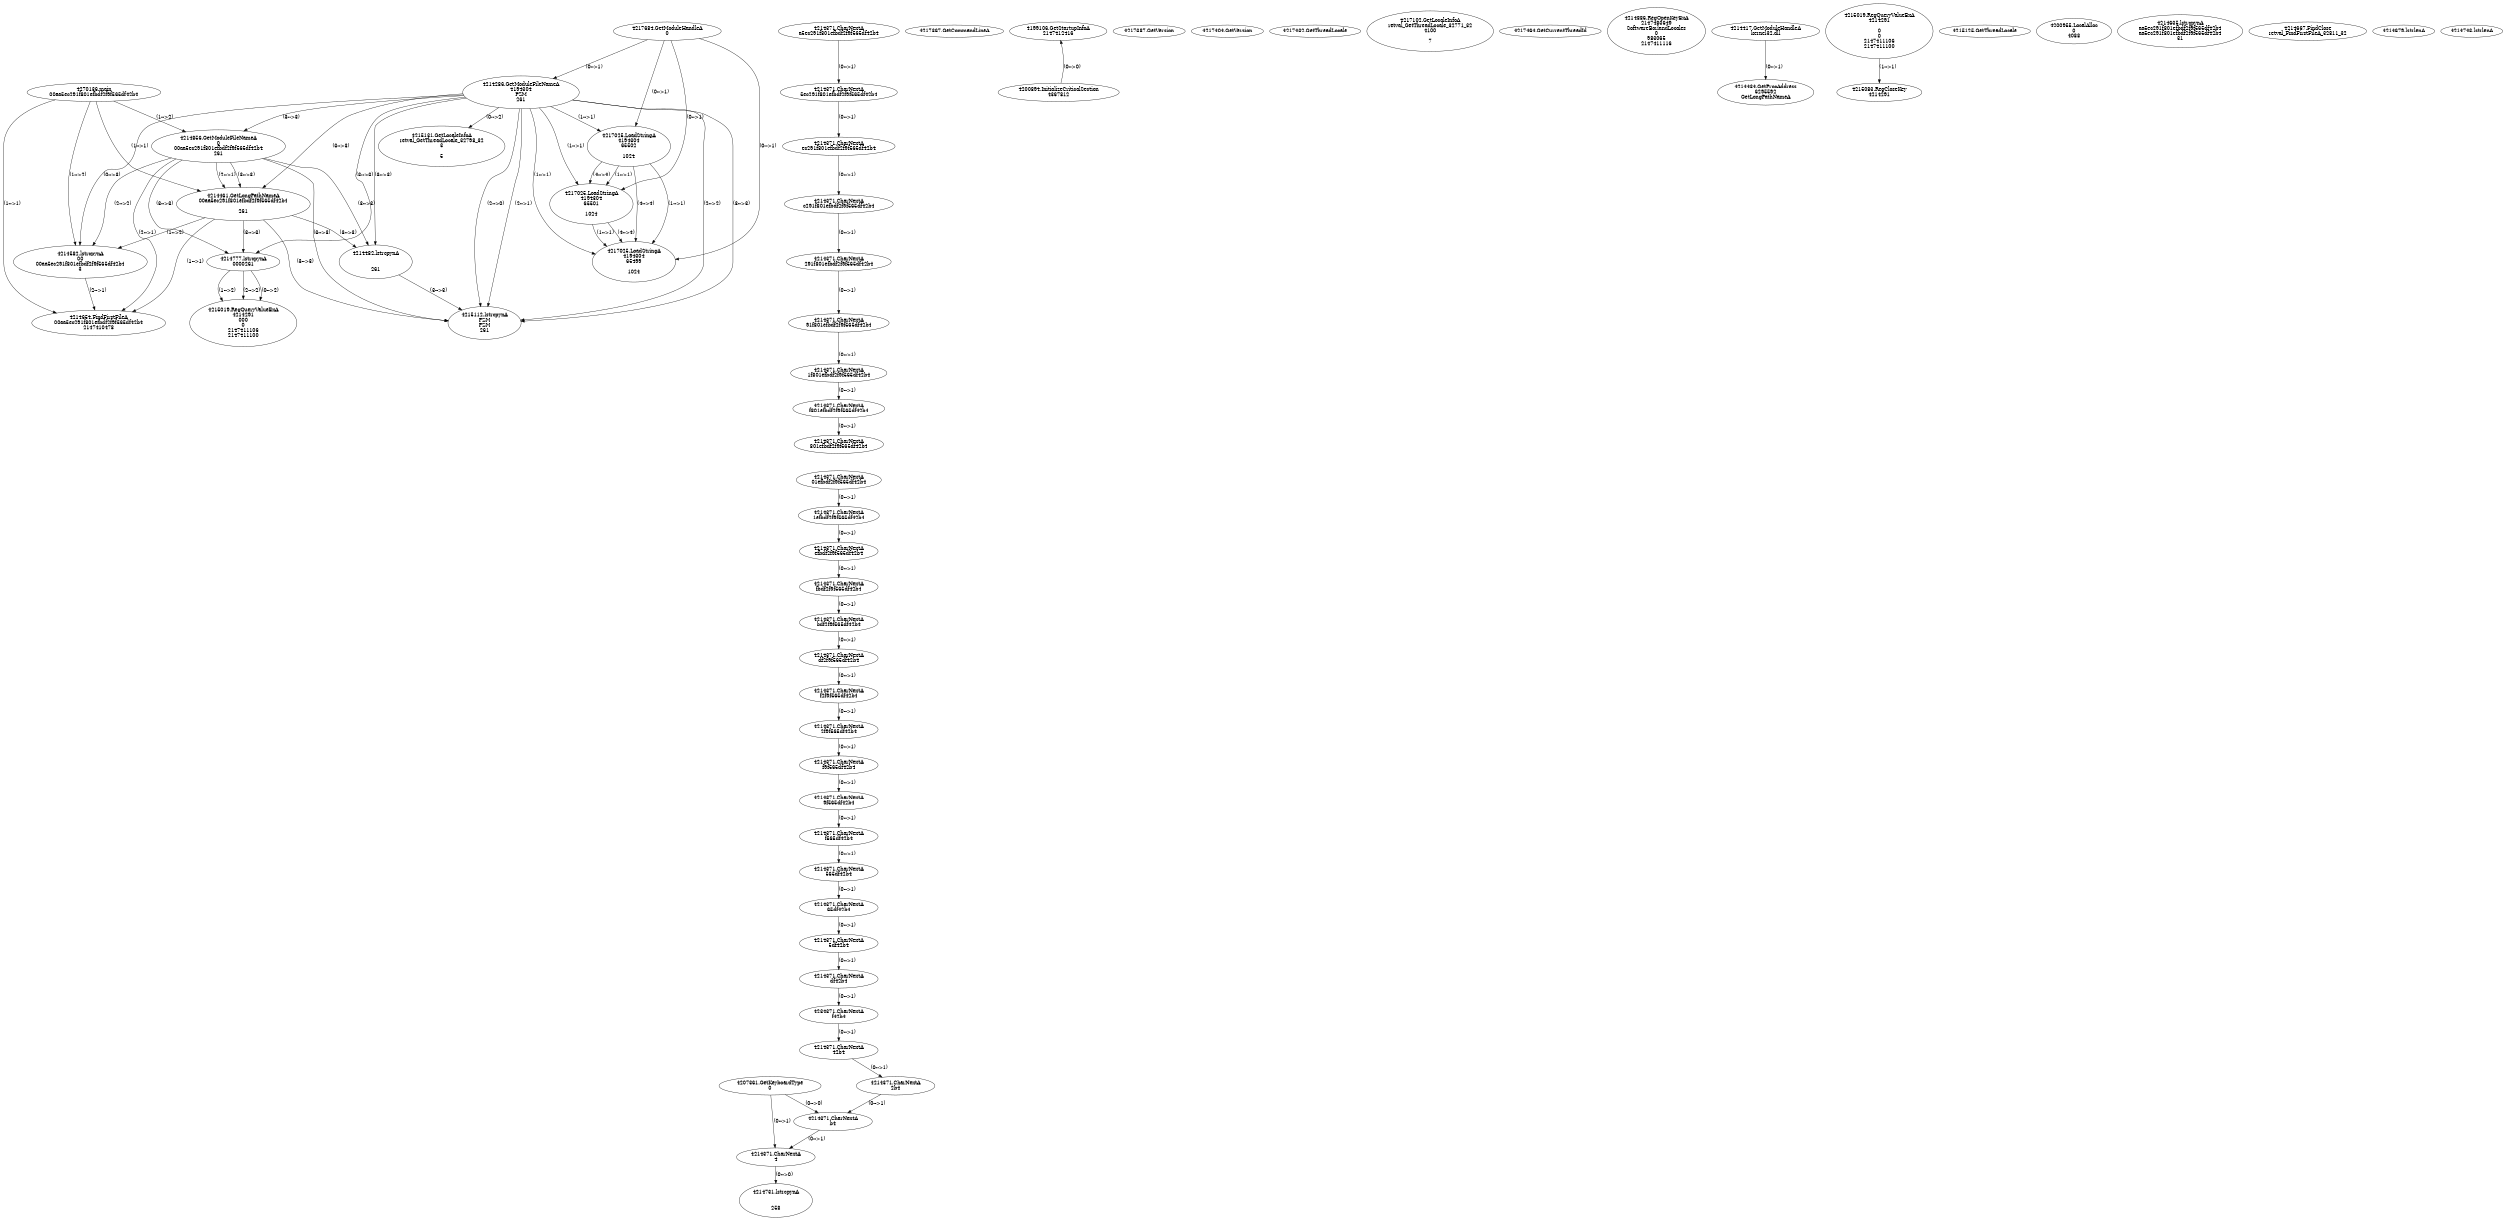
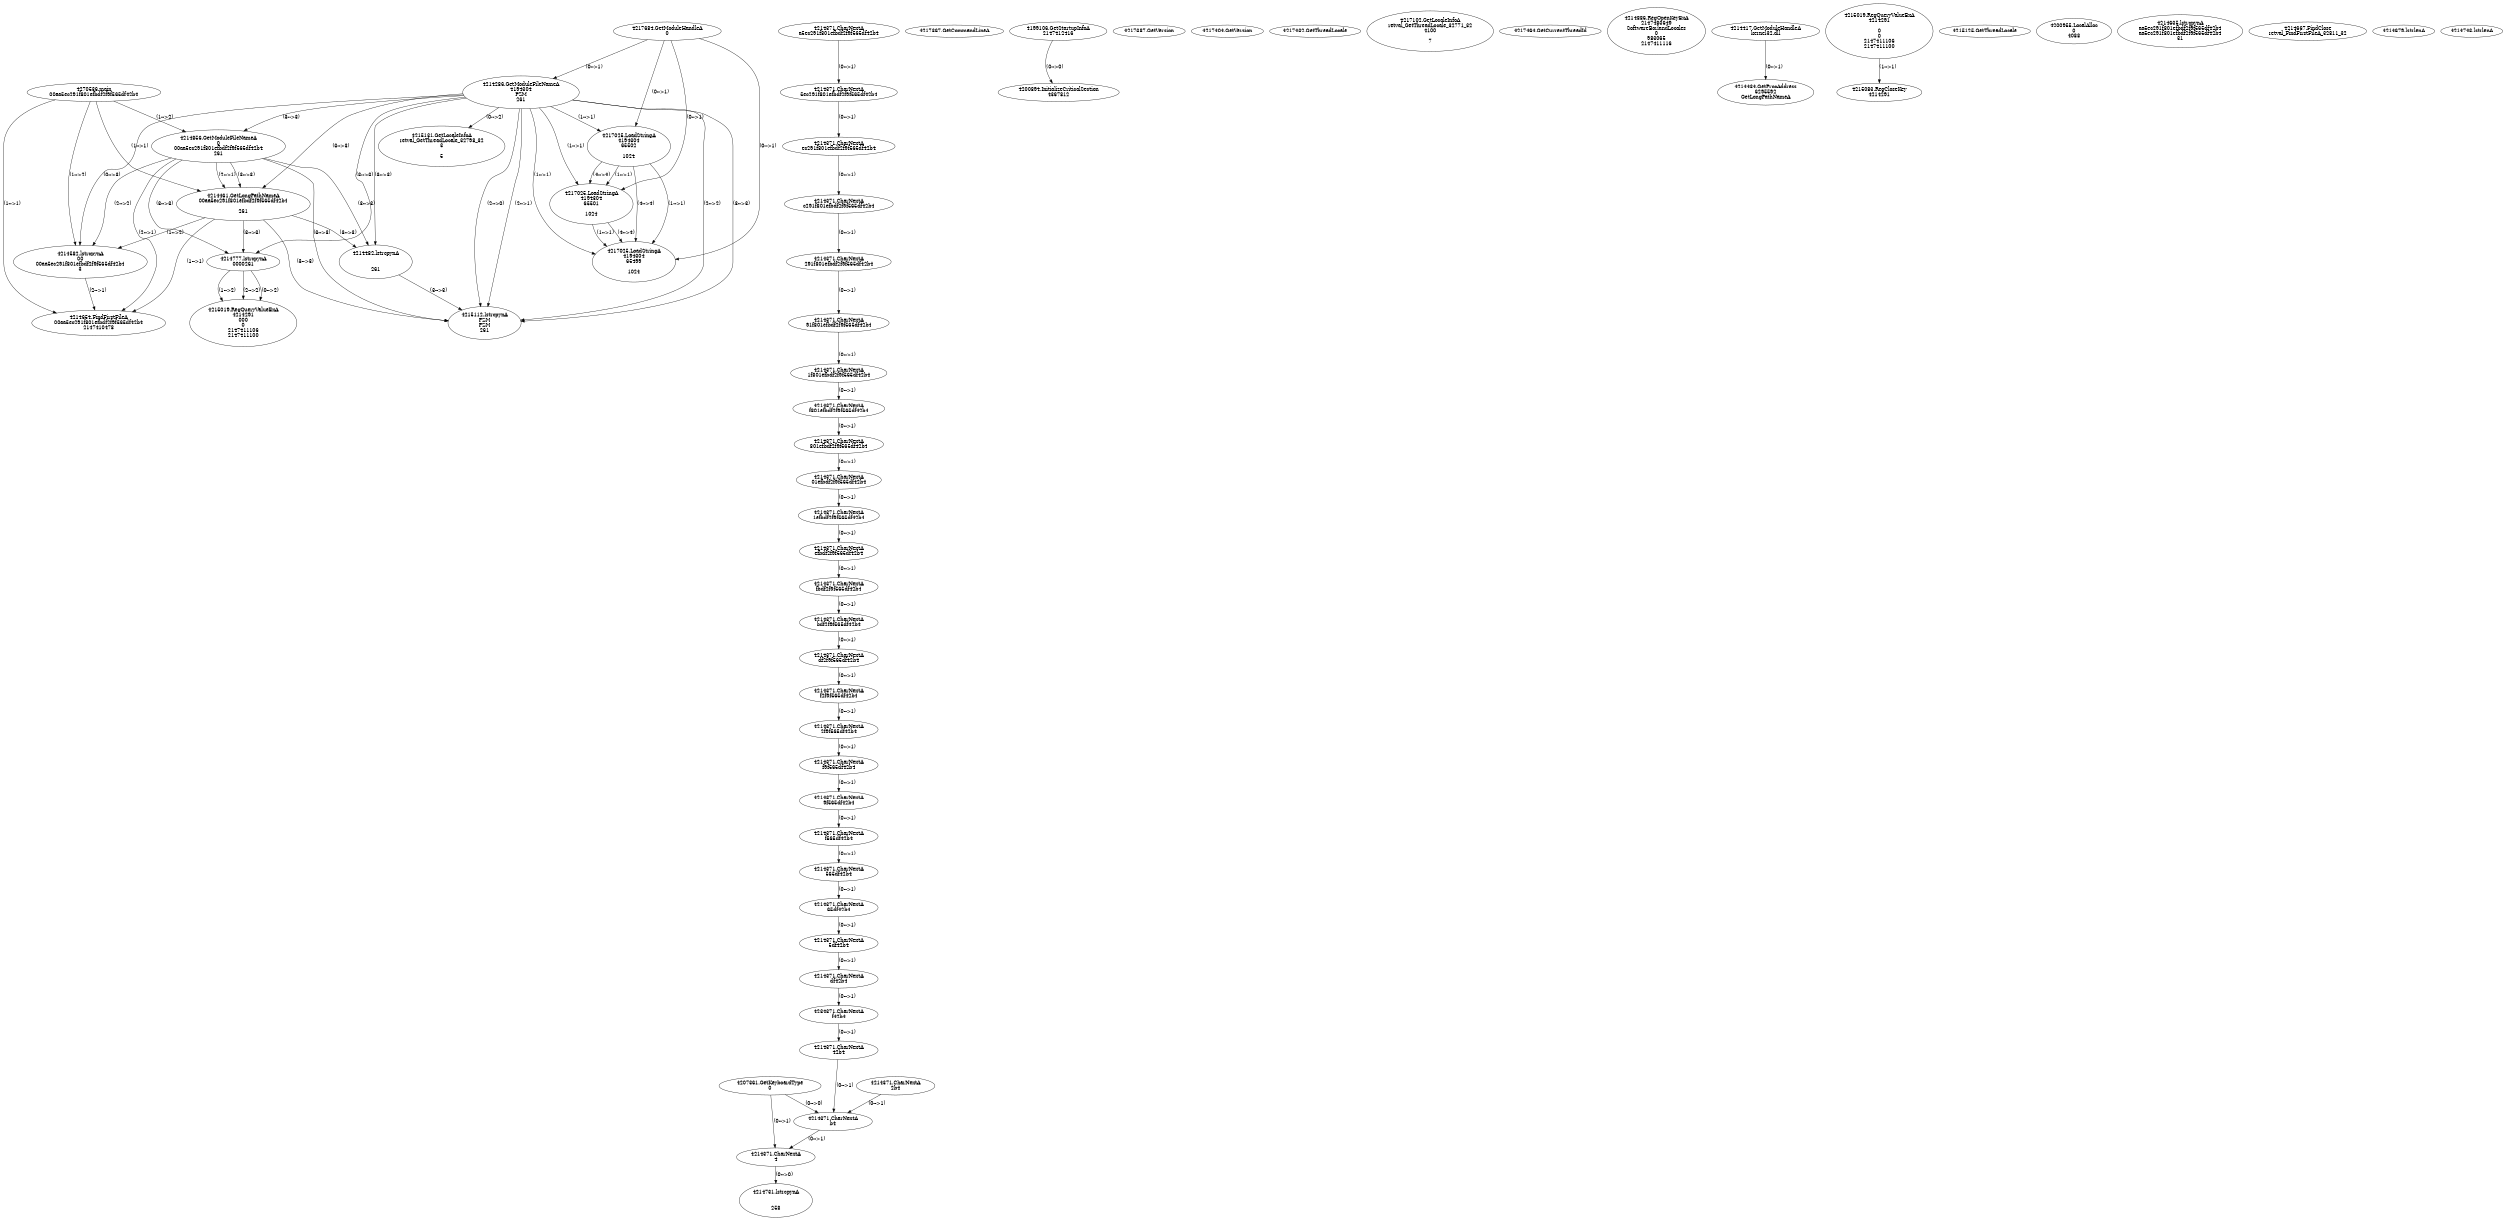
(1064, 63) -> (1046, 60)
(94, 92) -> (94, 92)
none -> (839, 460)
(866, 1067) -> (836, 1084)
